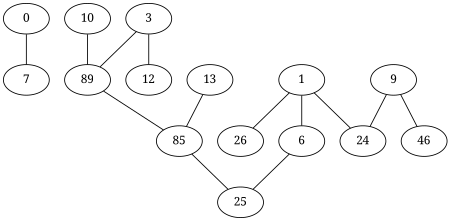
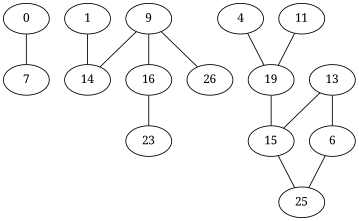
(88, 19) -> (302, 19)
(149, 19) -> (241, 19)
(88, 80) -> (271, 80)
(149, 80) -> none
(271, 110) -> (179, 49)
(302, 111) -> (332, 111)
none -> (149, 141)
(179, 141) -> (271, 141)
(363, 141) -> (88, 80)
(424, 141) -> (149, 80)
